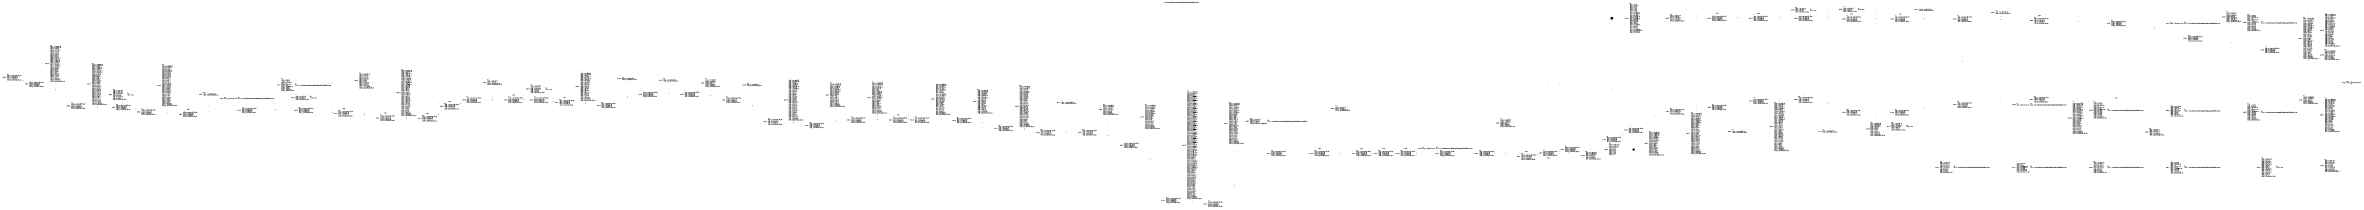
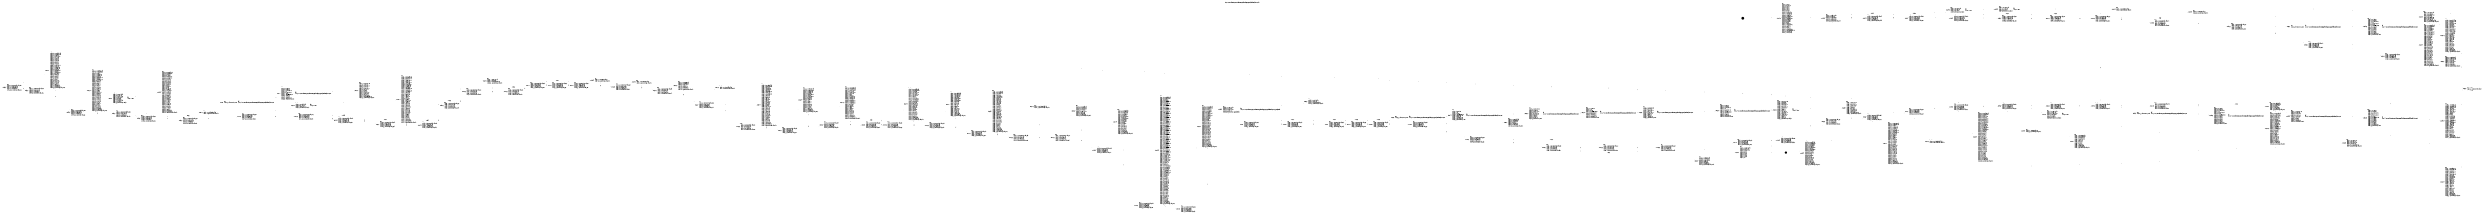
(539, 89) -> none
none -> (1475, 115)
